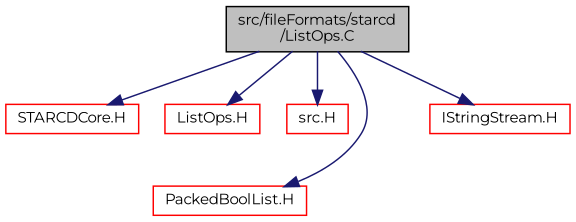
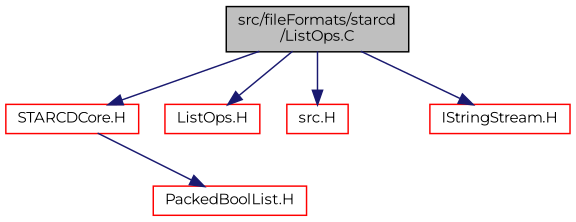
(363, 129) -> (144, 157)
